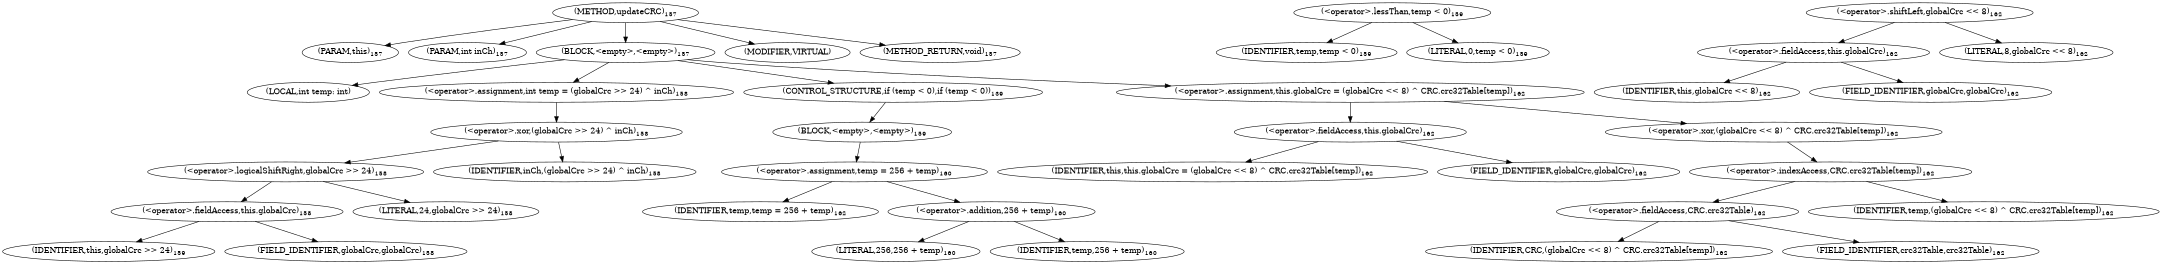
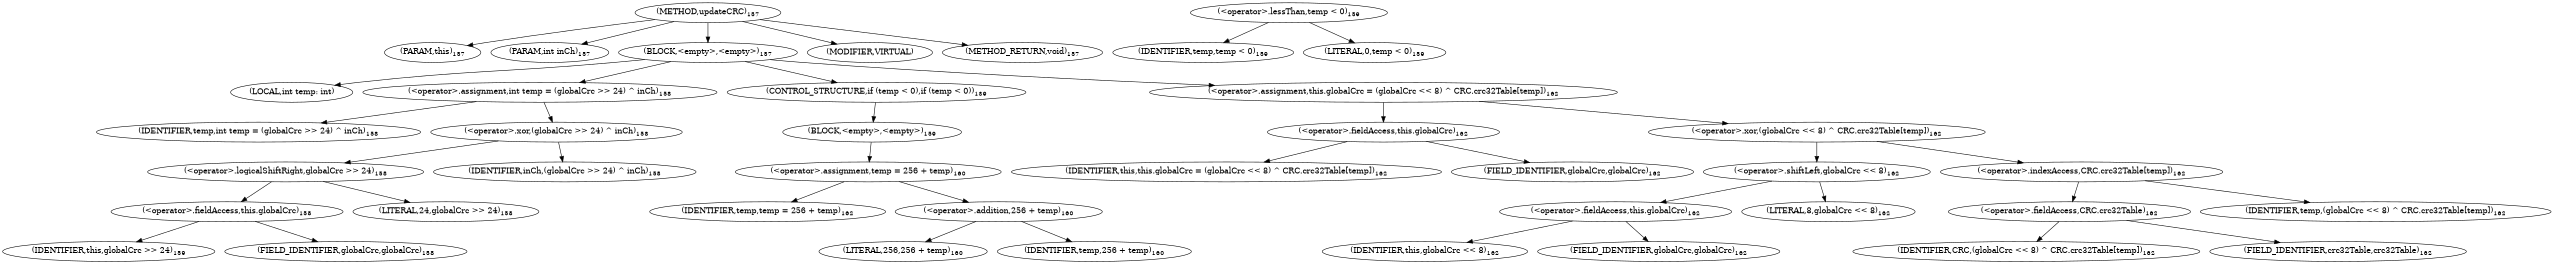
none -> (259, 132)
none -> (1817, 149)
